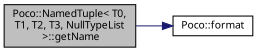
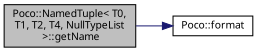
(70, 26) -> (70, 26)
